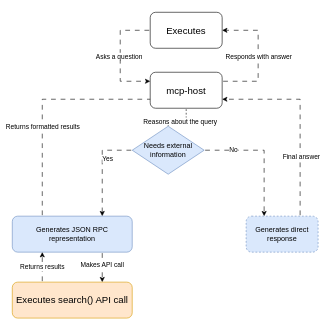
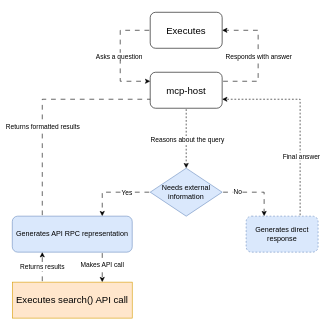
(289, 99) -> (289, 99)
(168, 150) -> (186, 192)
(72, 234) -> (72, 234)
(72, 300) -> (72, 300)
